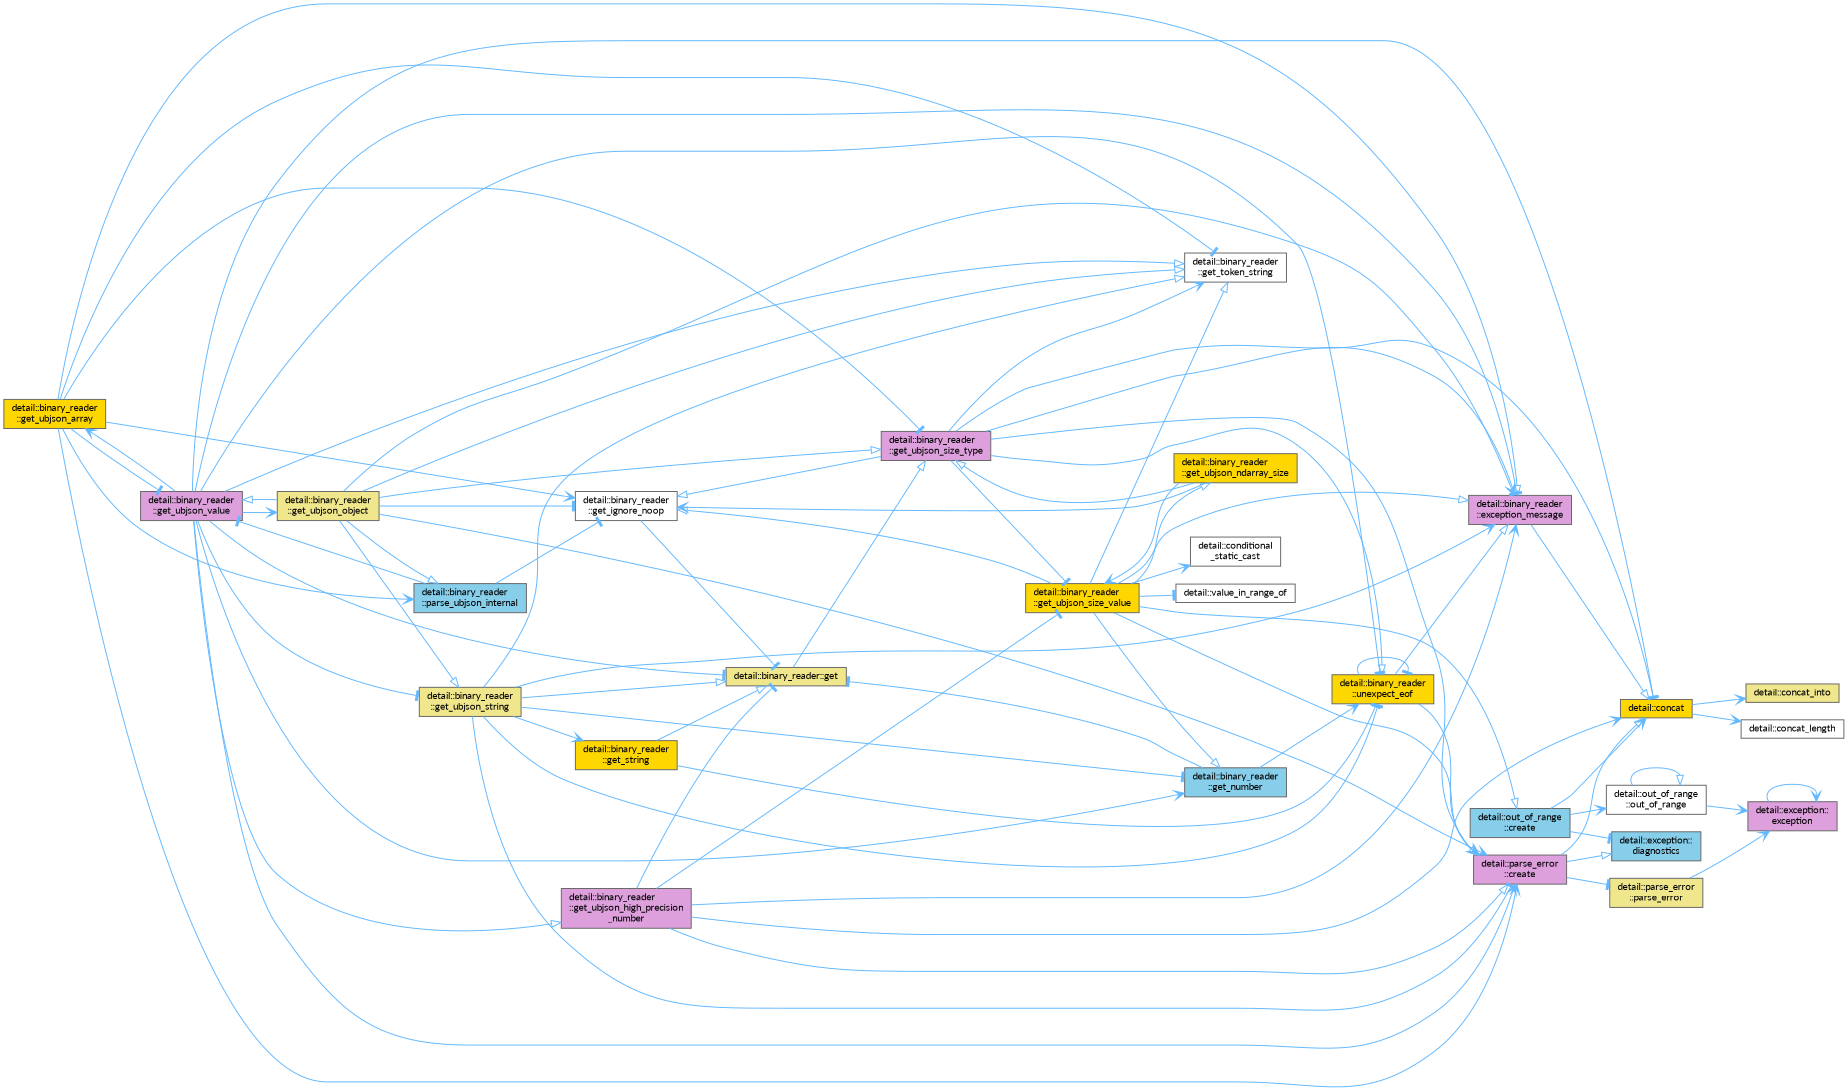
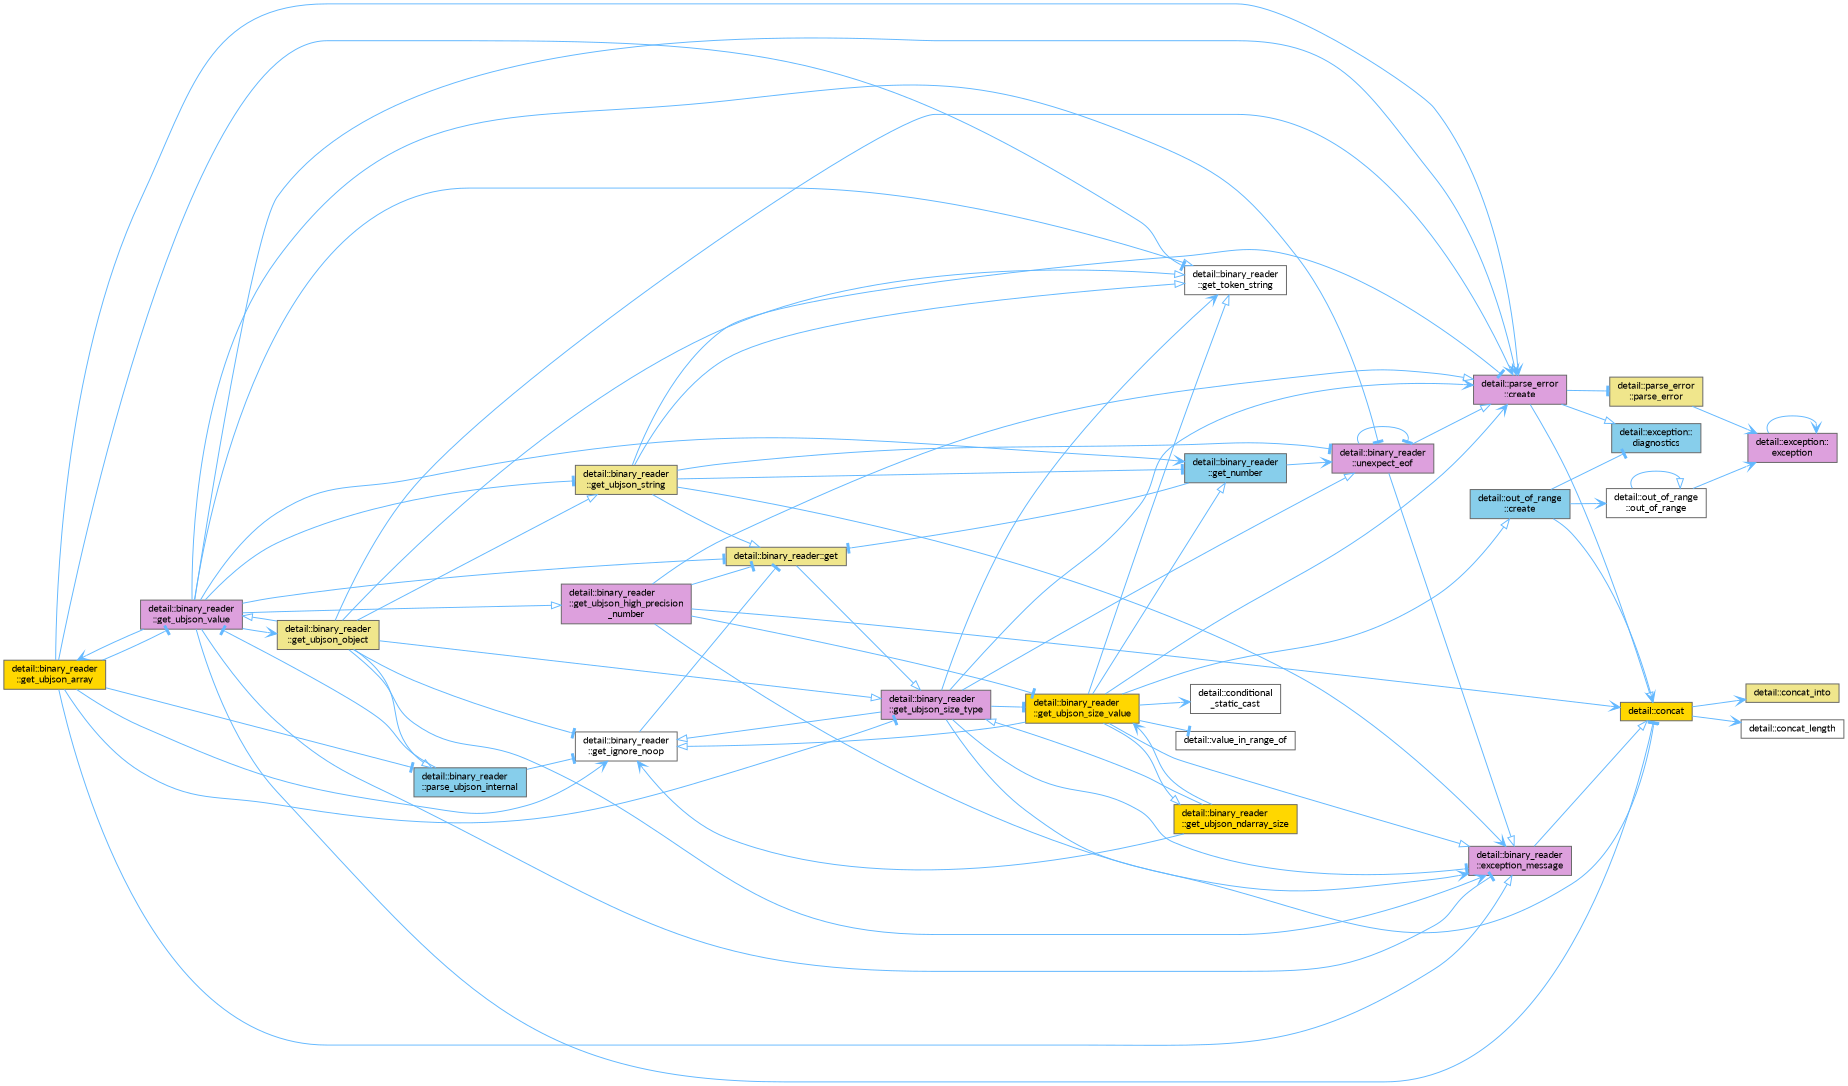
(187, 555) -> (257, 727)
(1383, 689) -> (1383, 459)
(626, 755) -> none
